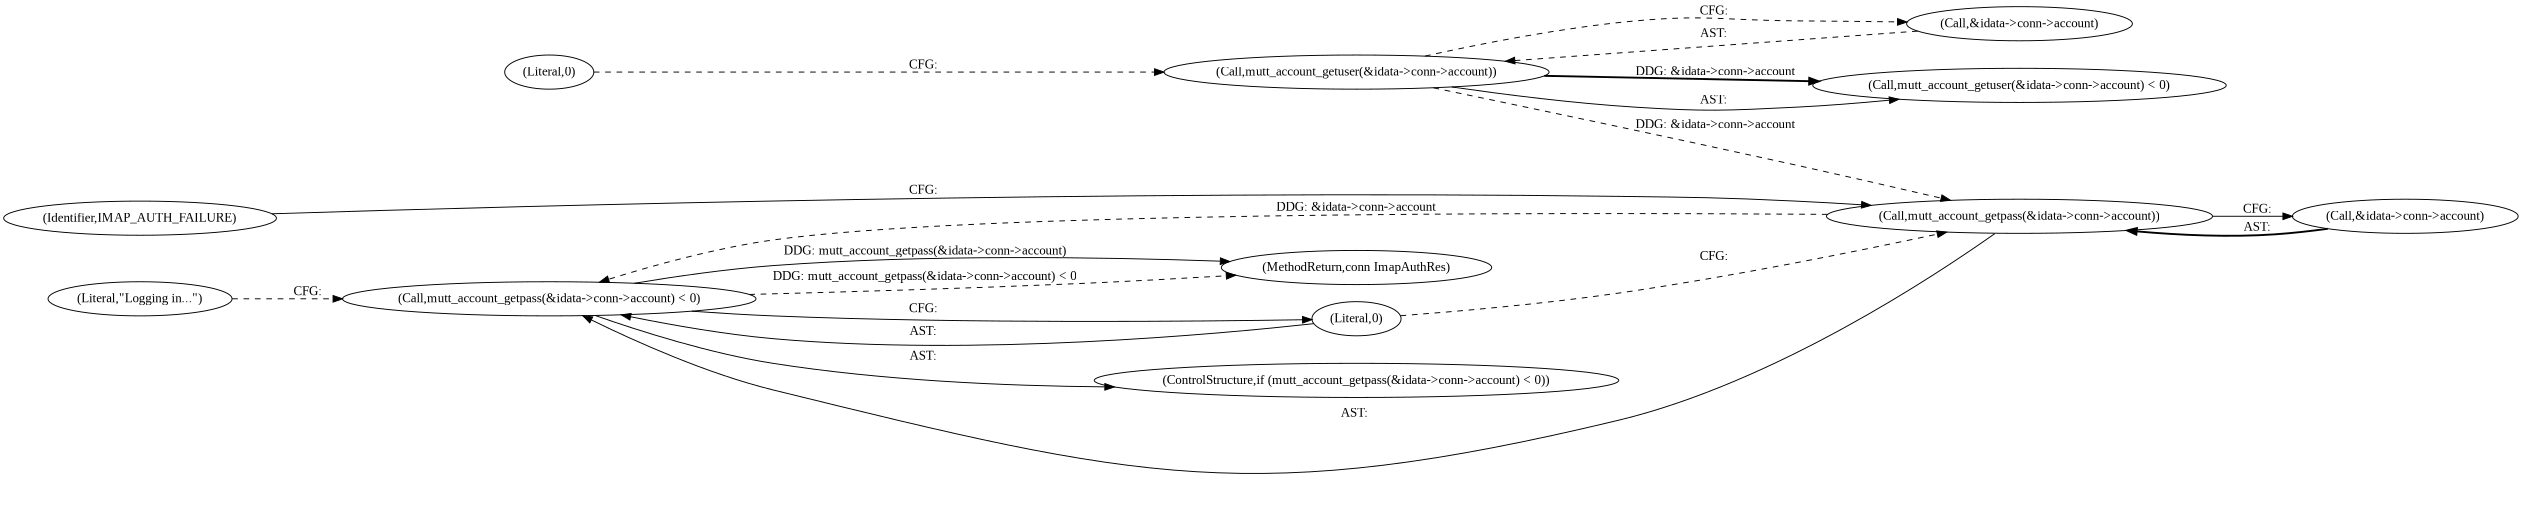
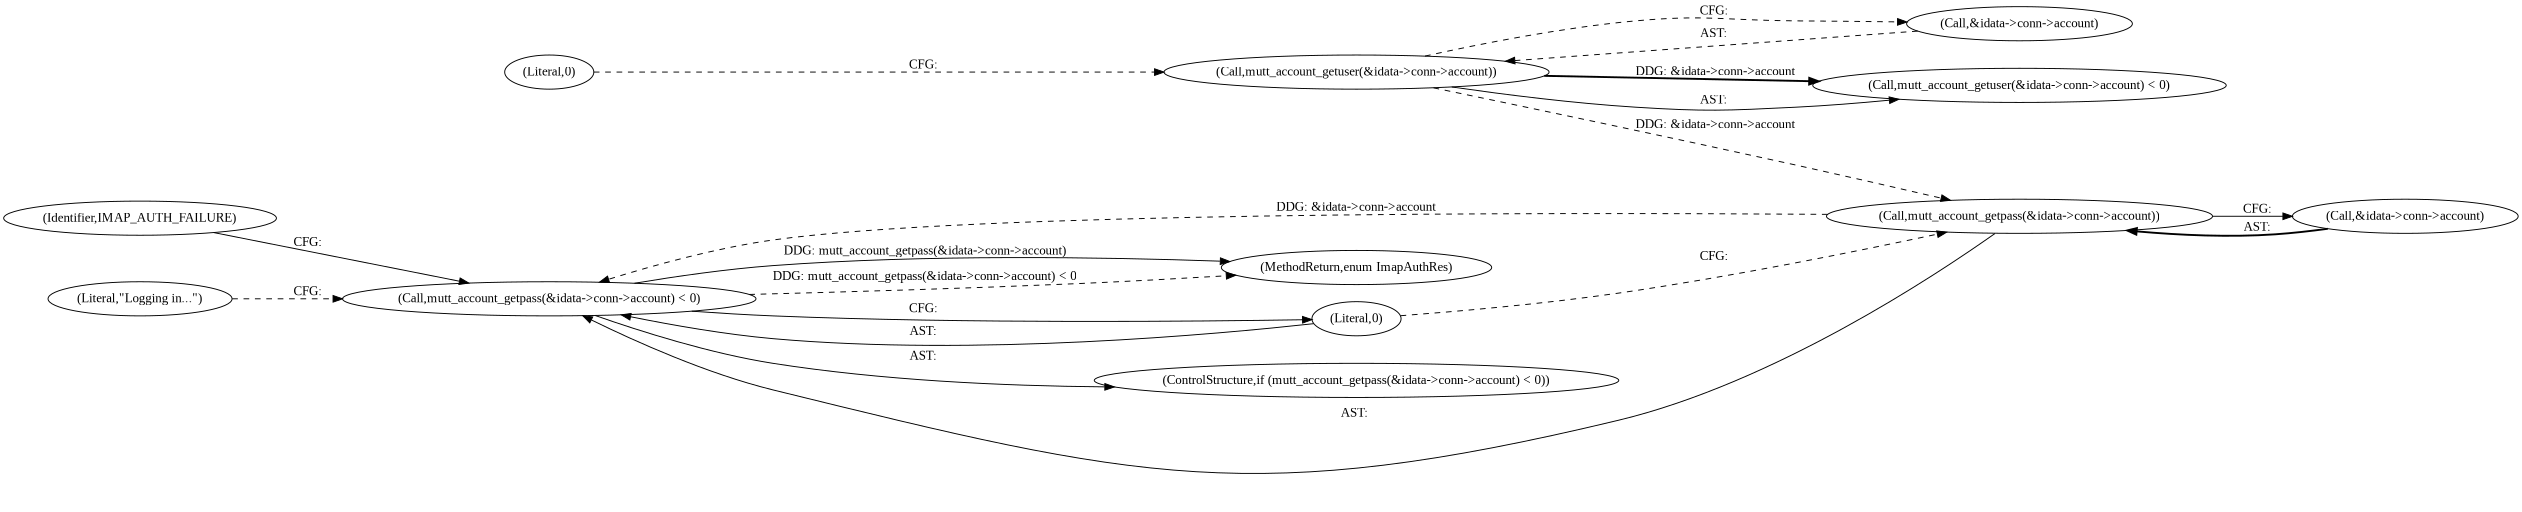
(1067, 197) -> (336, 257)
(1357, 268) -> (1357, 268)
